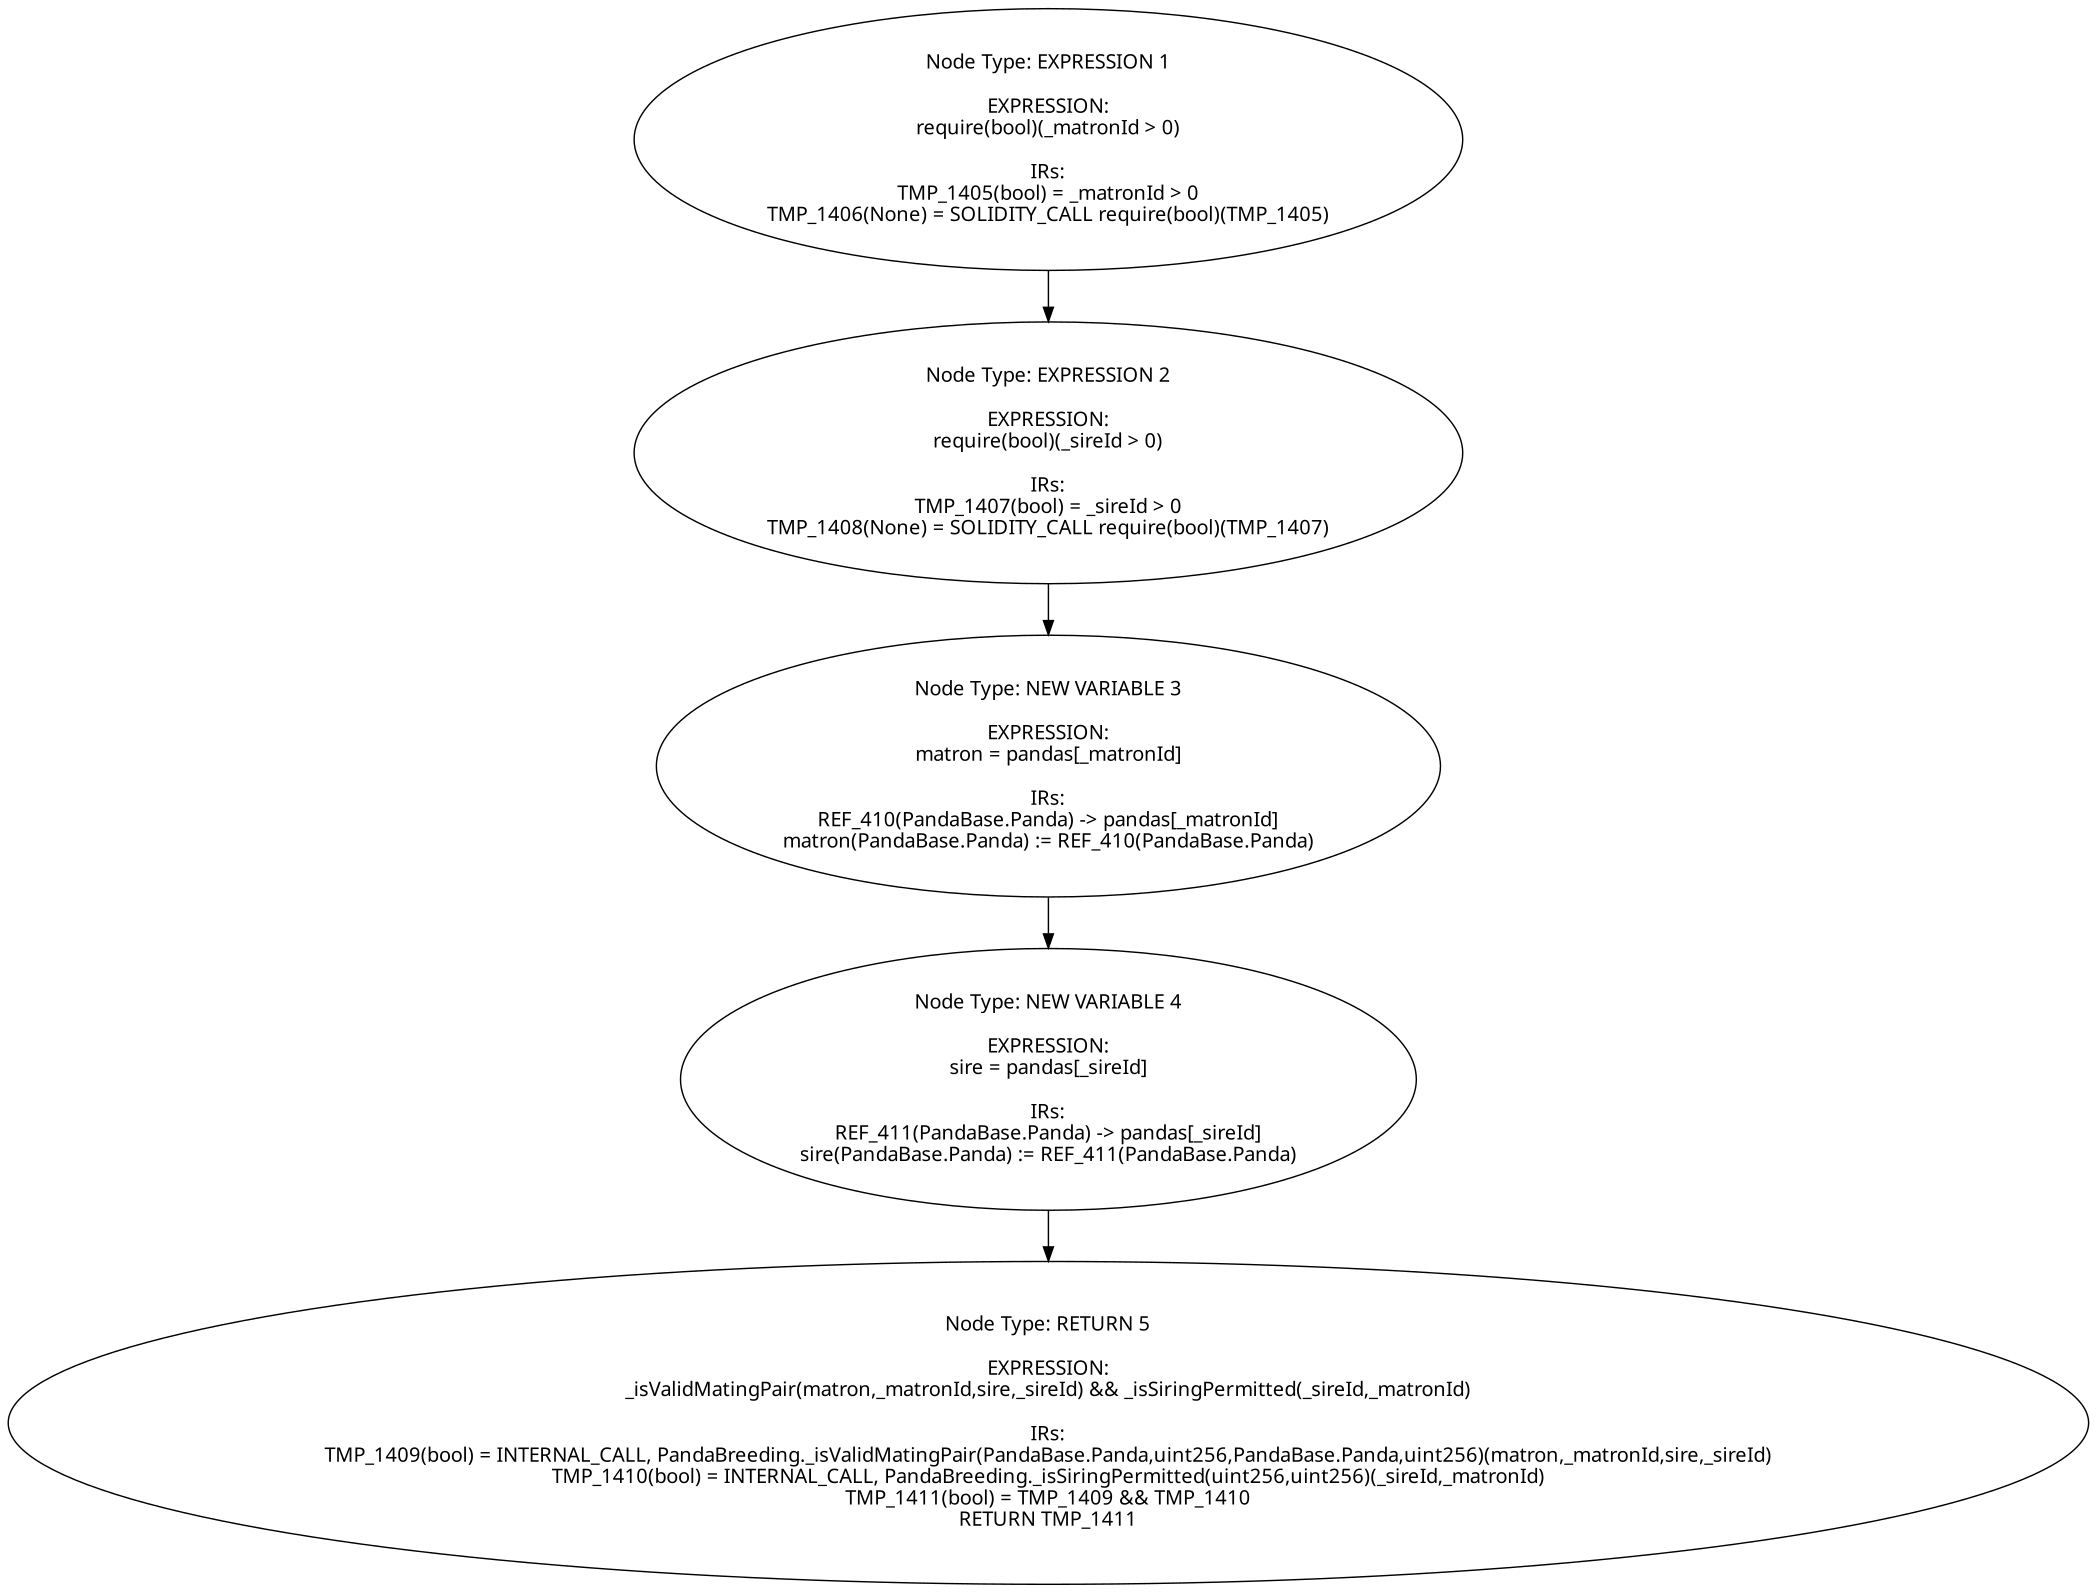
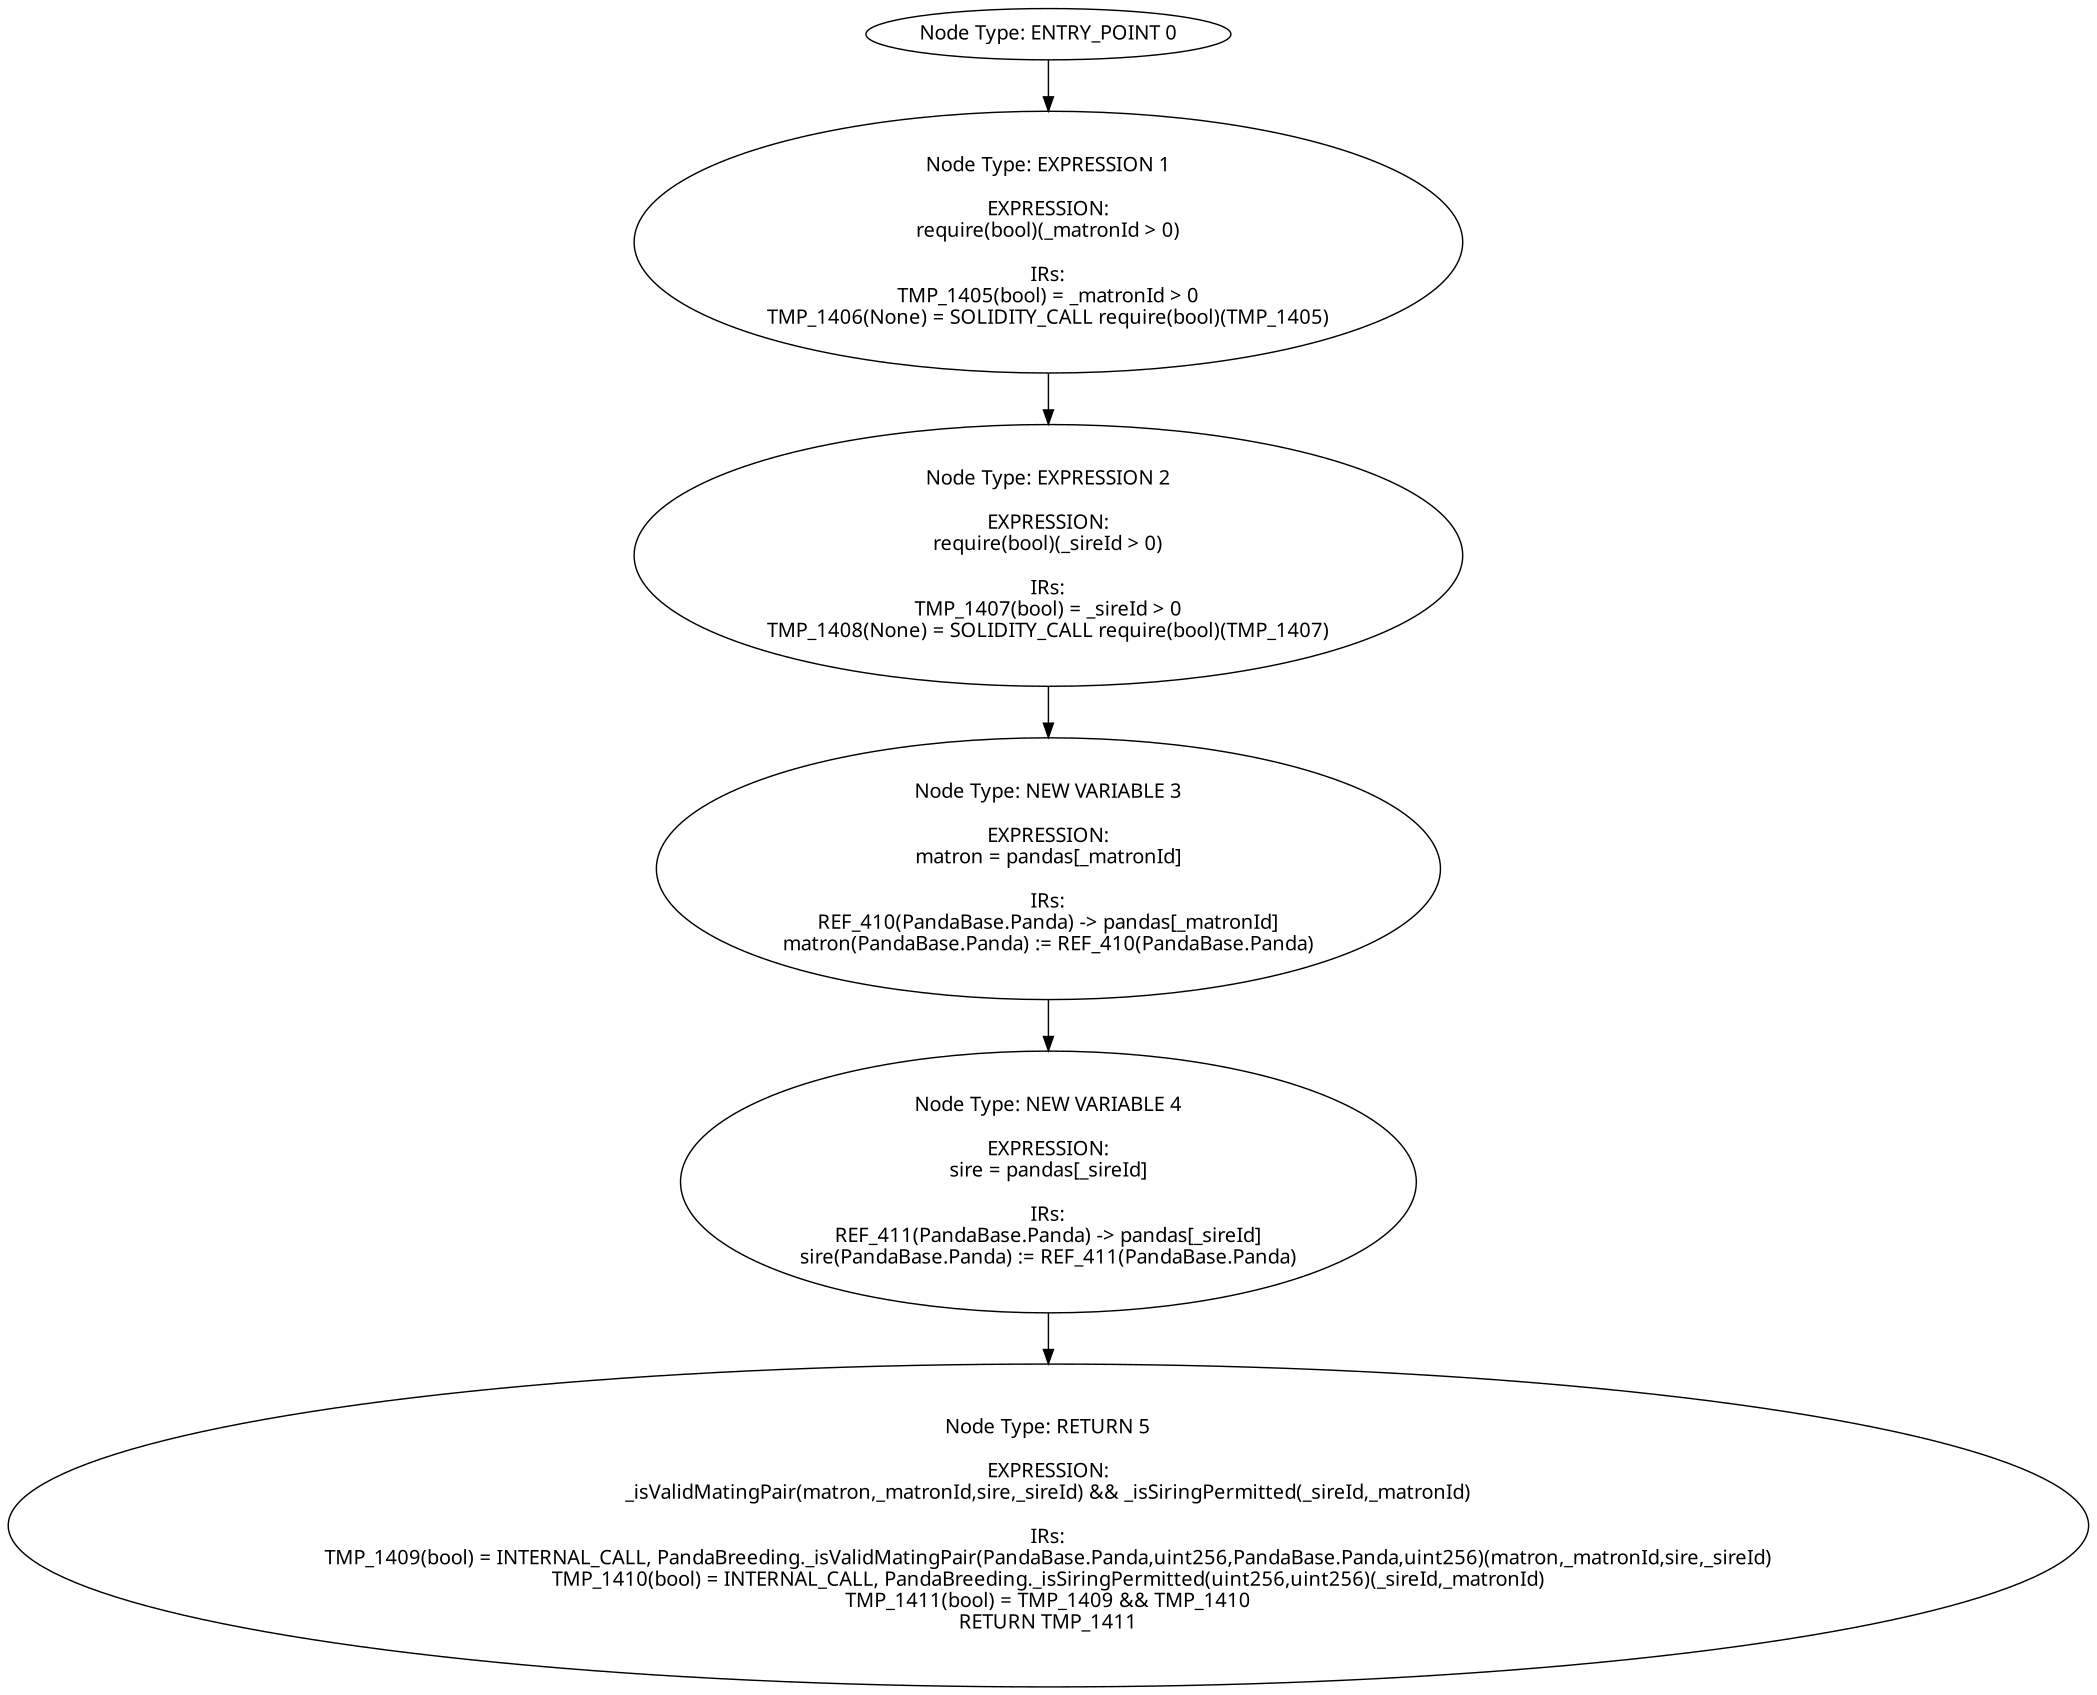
none -> (1048, 34)
